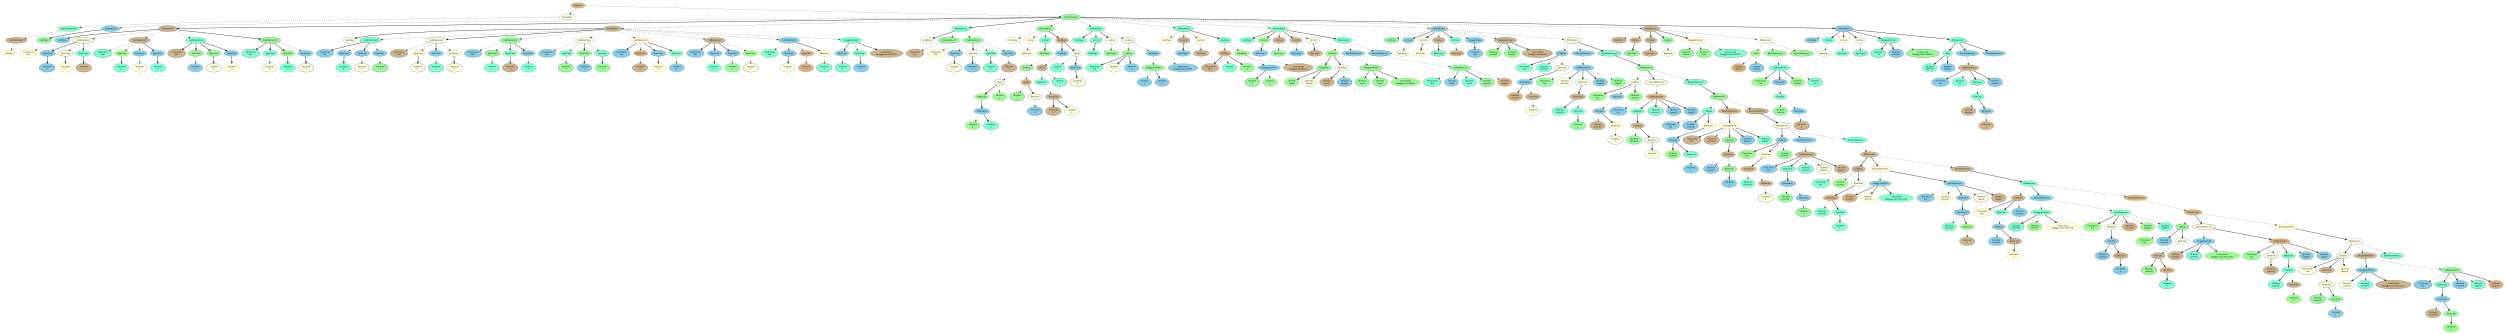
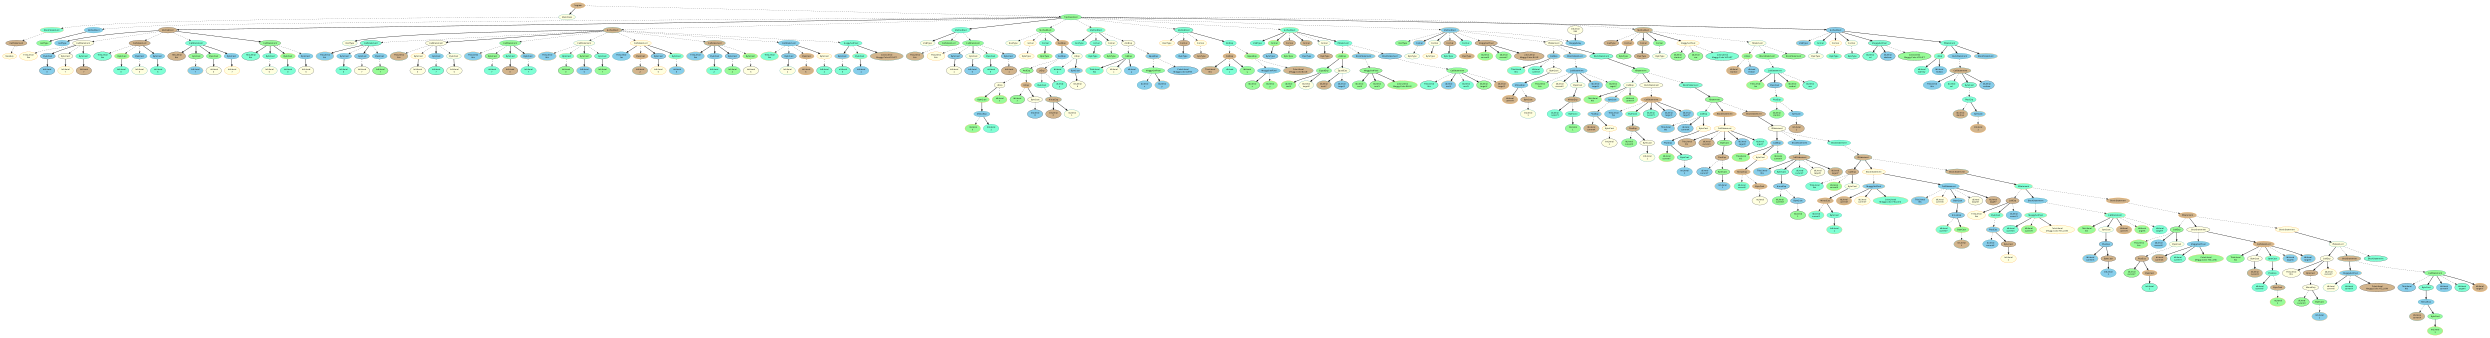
(573, 11) -> (573, 11)
(1475, 45) -> (1575, 37)
(1475, 53) -> (1575, 30)
(1183, 68) -> (1183, 71)
